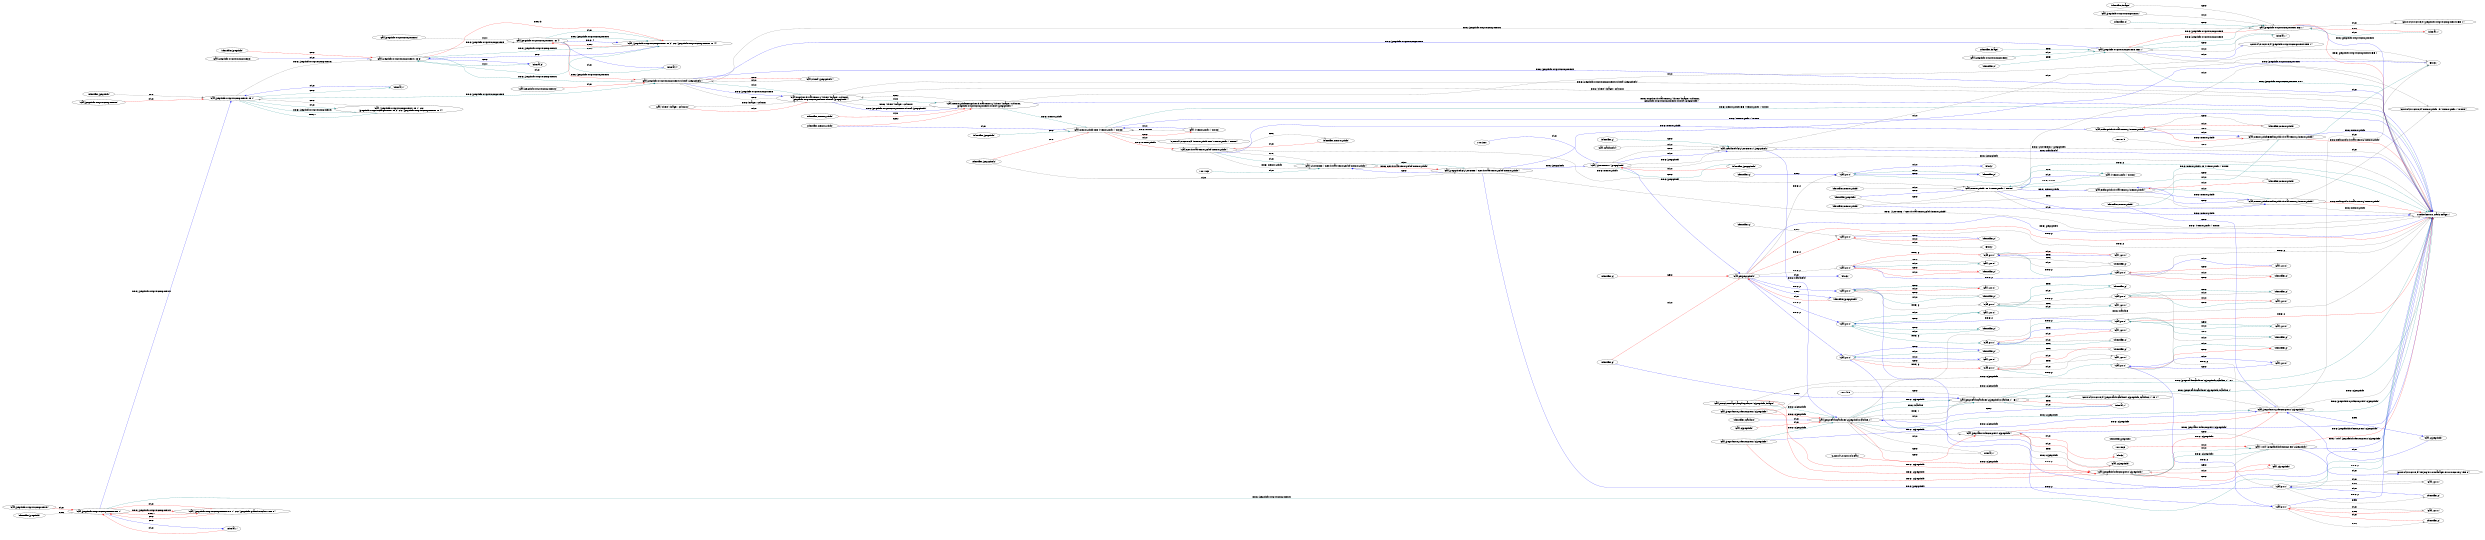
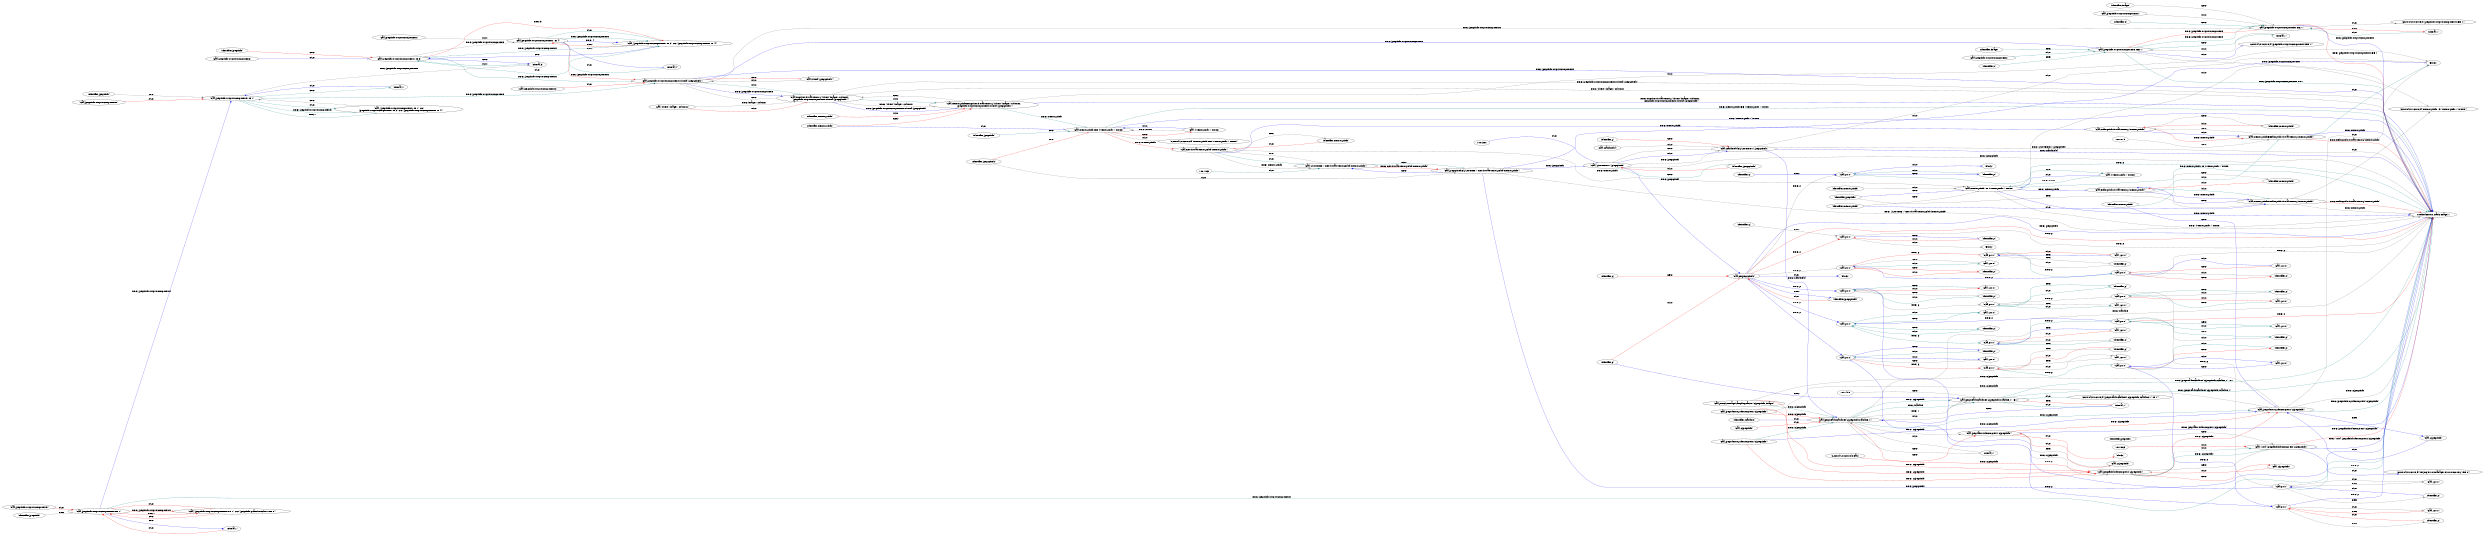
(300, 67) -> (384, 75)
(1673, 141) -> (1673, 141)
